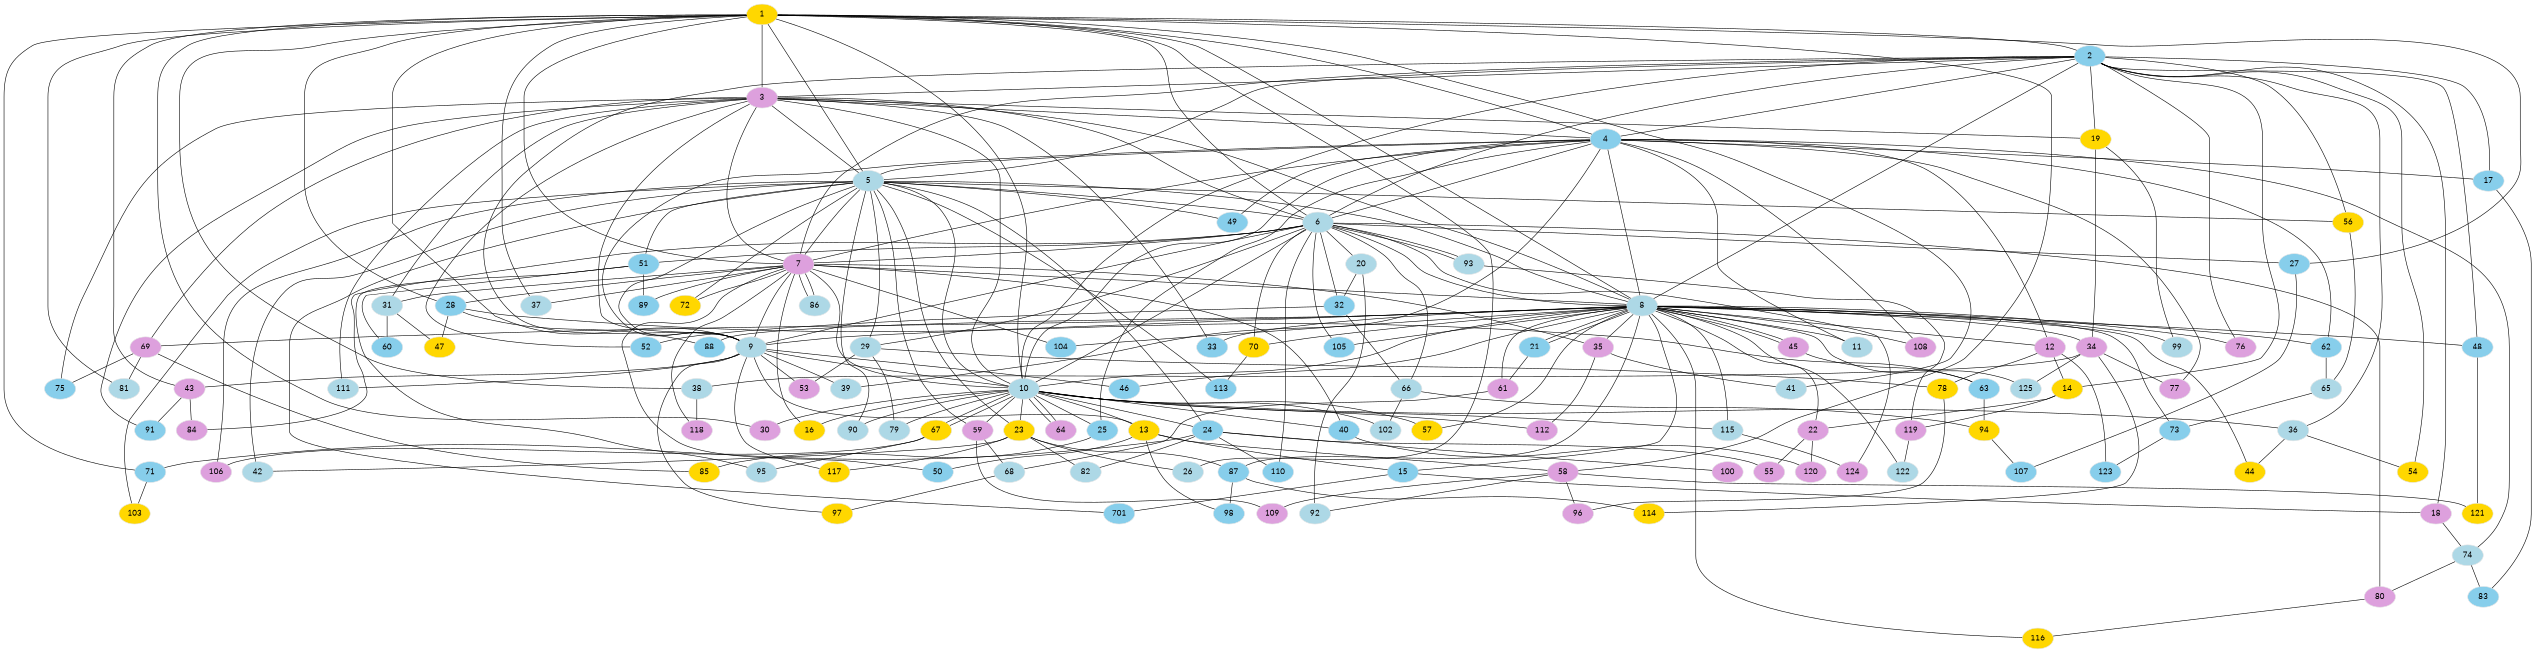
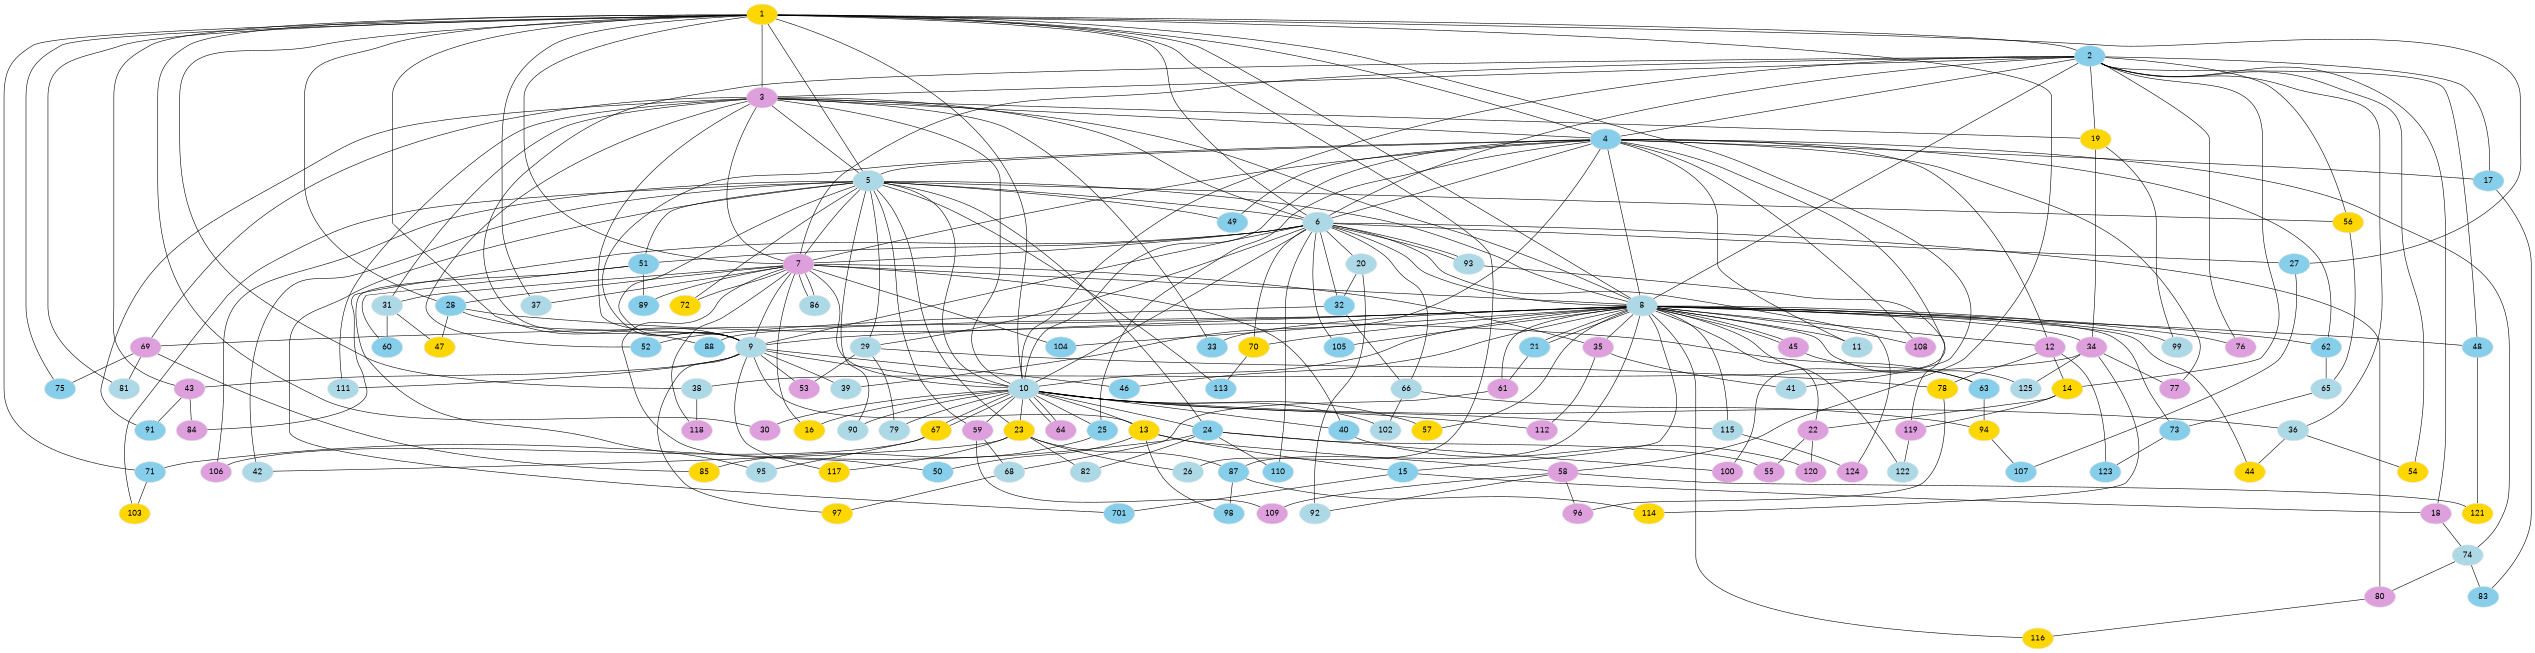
(1261, 89) -> none
(328, 112) -> (71, 44)
none -> (1917, 293)
